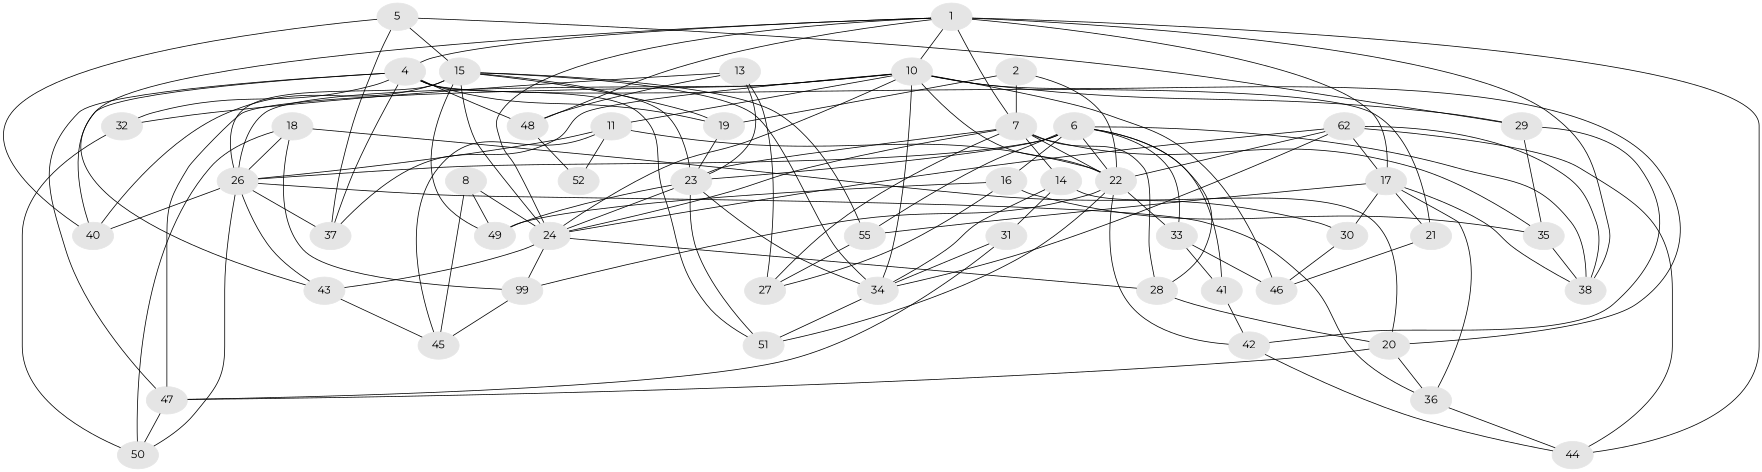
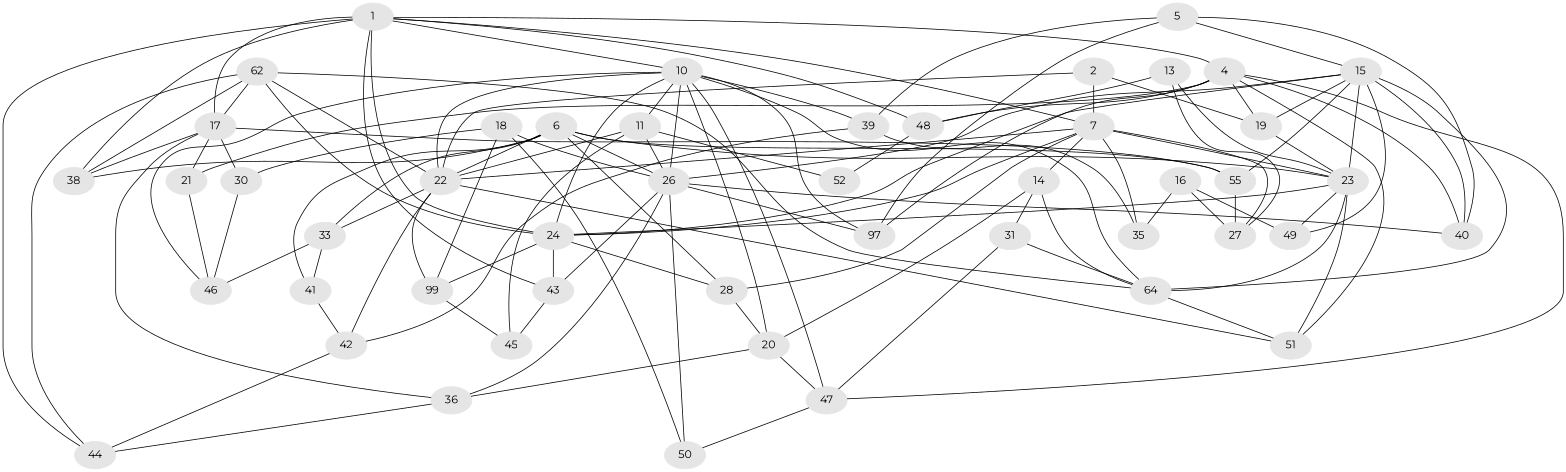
(122, 126) -> none
(1522, 126) -> (868, 126)
(1043, 151) -> none
(466, 181) -> none
(331, 236) -> (875, 236)
(1565, 263) -> none
(878, 291) -> (1151, 291)
